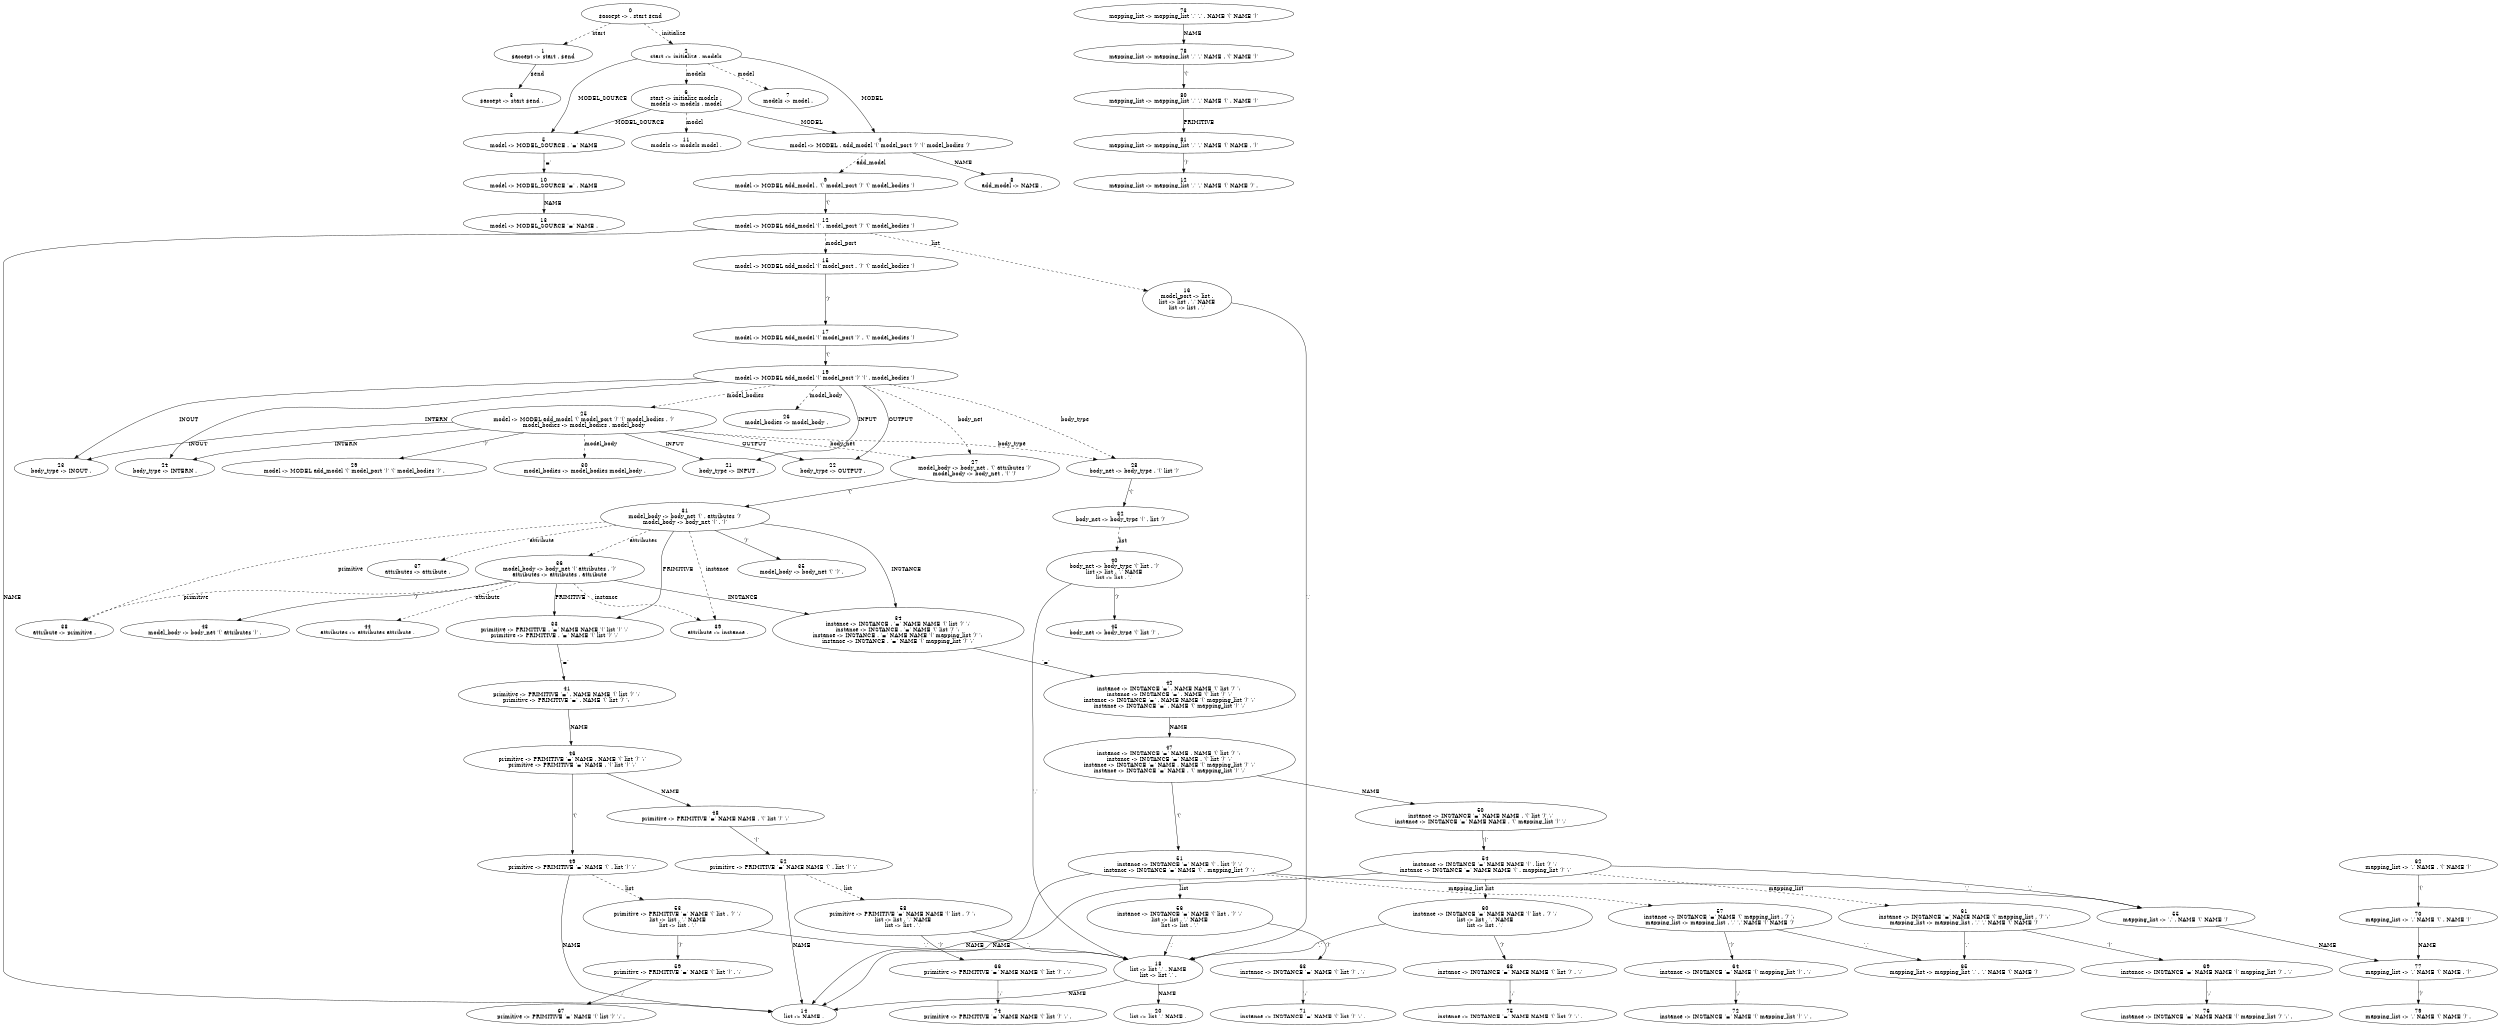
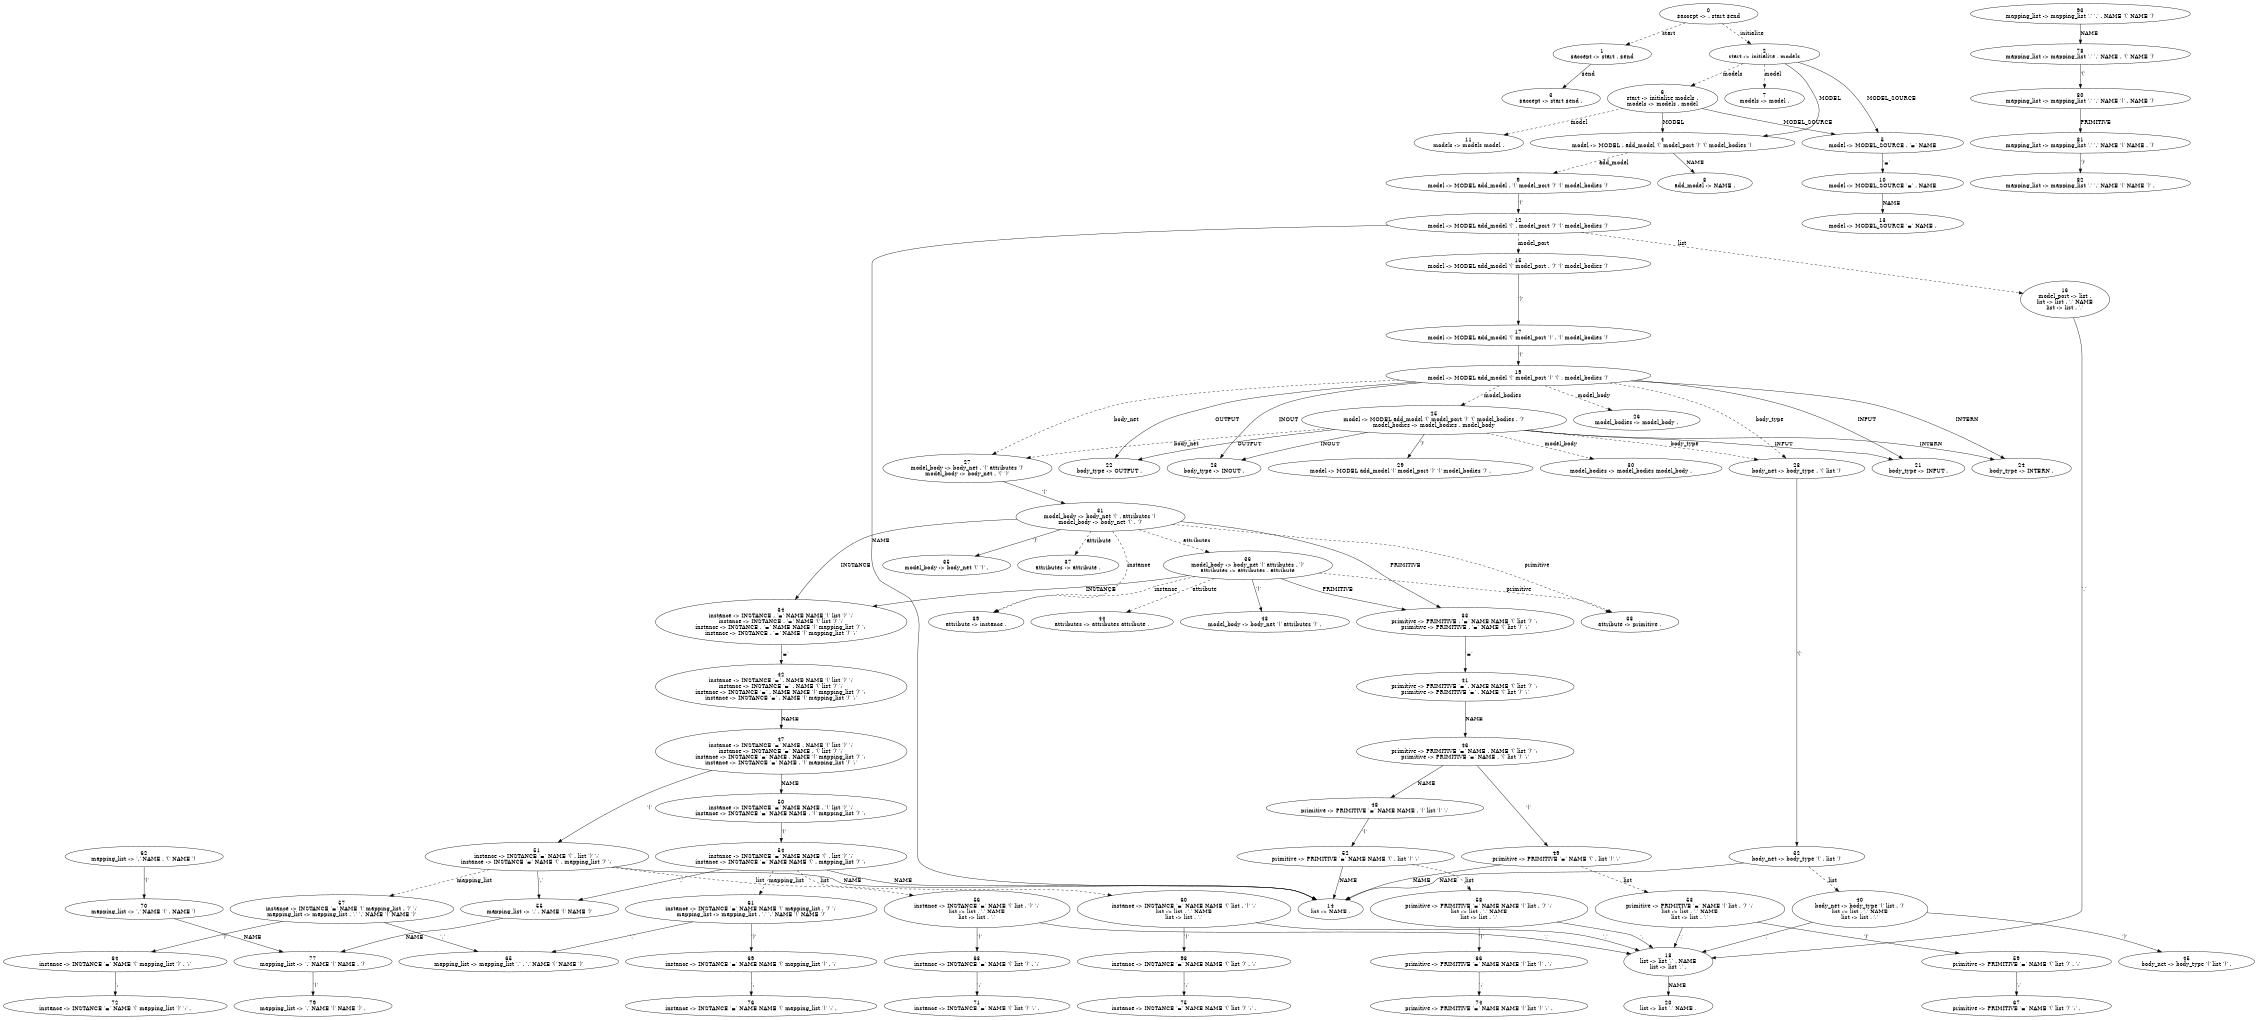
(1184, 14) -> (2080, 14)
(1184, 183) -> (2080, 183)
(1510, 970) -> (1184, 962)
(983, 999) -> (1544, 872)
